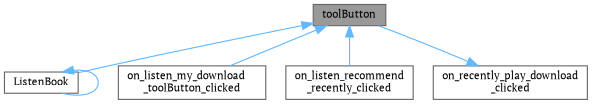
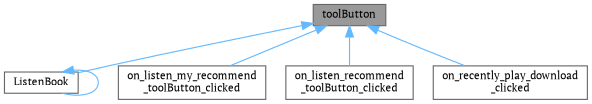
(423, 43) -> (421, 48)
(192, 83) -> (192, 83)
(350, 83) -> (350, 83)
